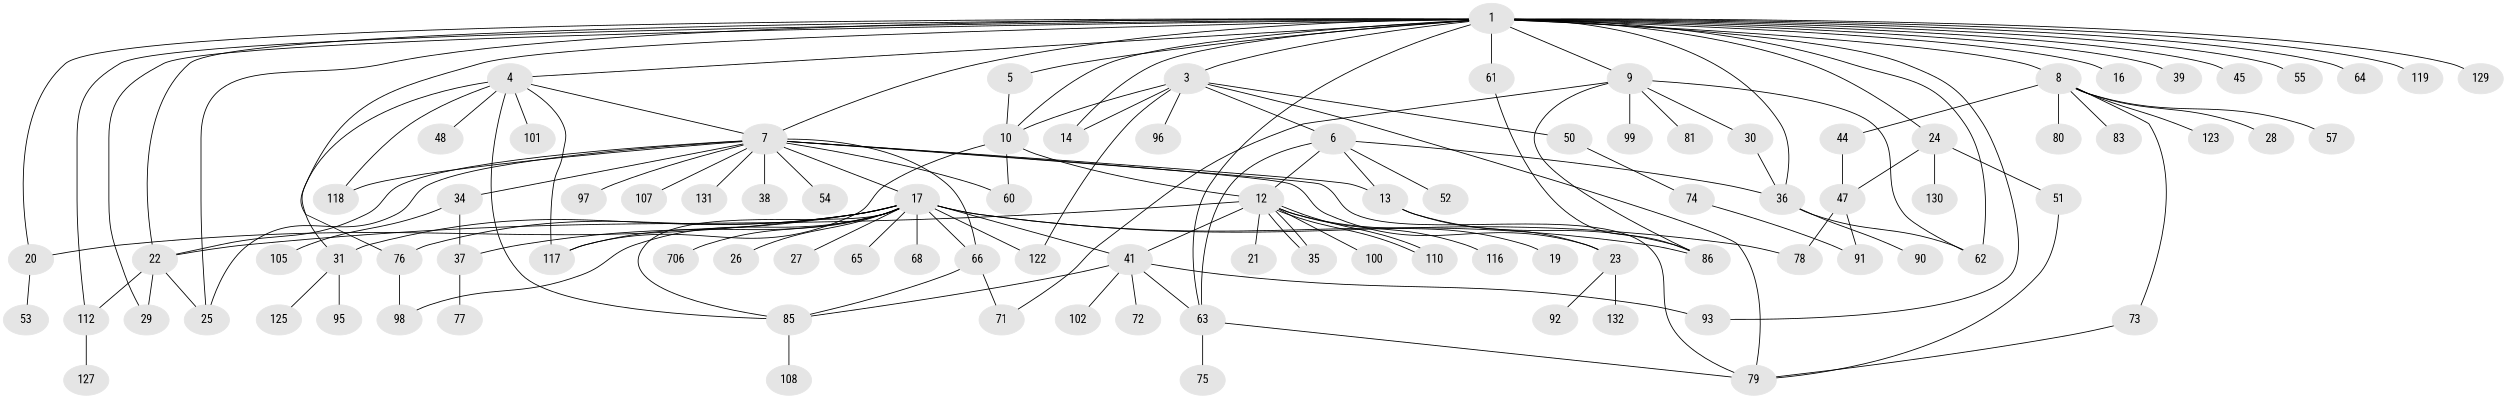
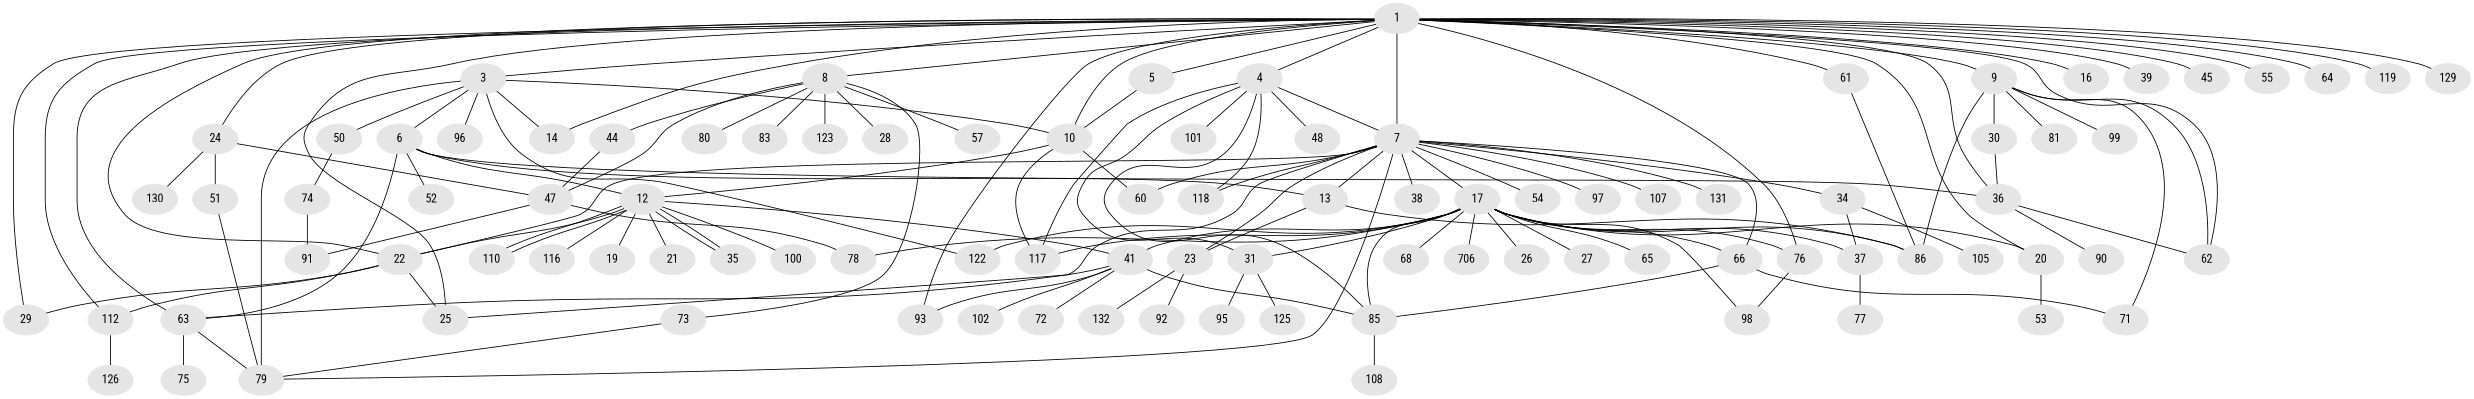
none -> (678, 122)
(86, 380) -> (111, 380)
